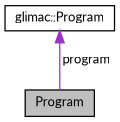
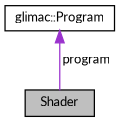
(60, 103) -> (60, 103)
